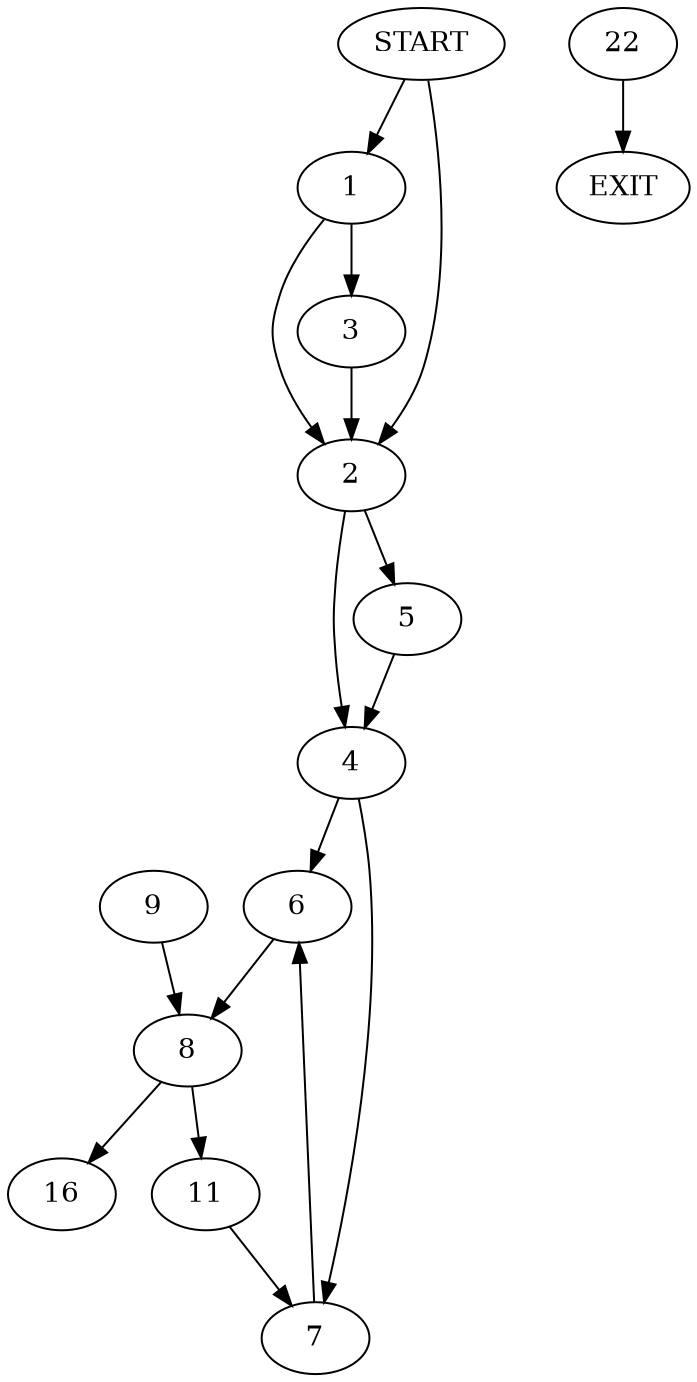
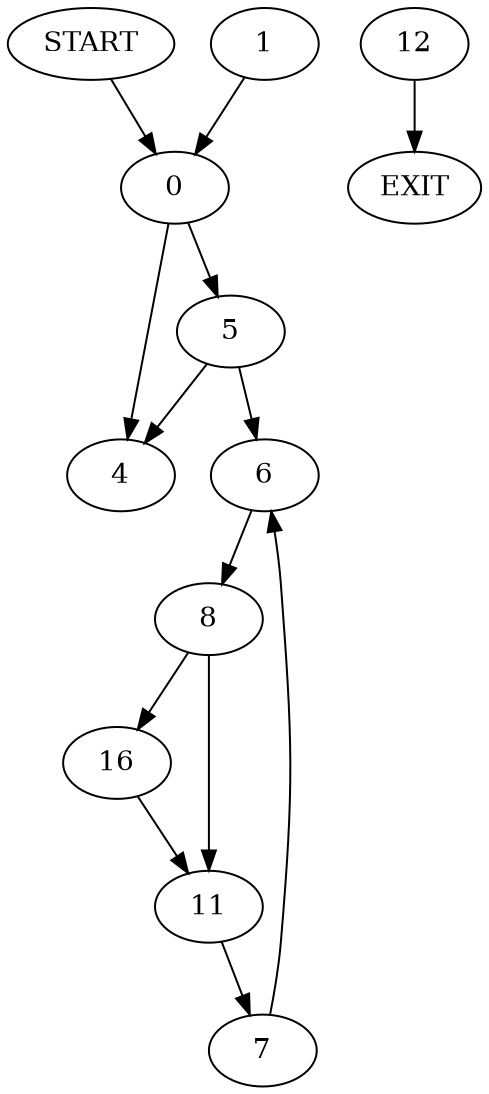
(623, 44) -> (415, 44)
(391, 107) -> none
(352, 332) -> none
(352, 475) -> (175, 188)
(328, 825) -> (245, 393)
none -> (157, 826)
(154, 907) -> none
(367, 1042) -> none
